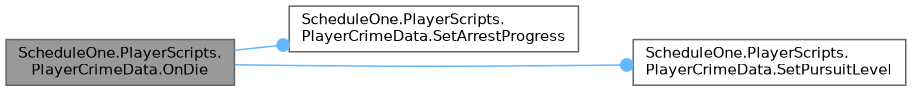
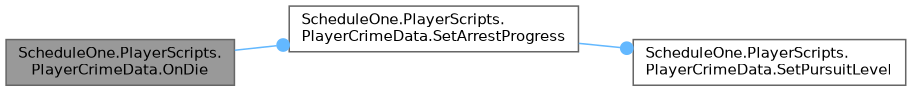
(428, 66) -> (600, 45)
